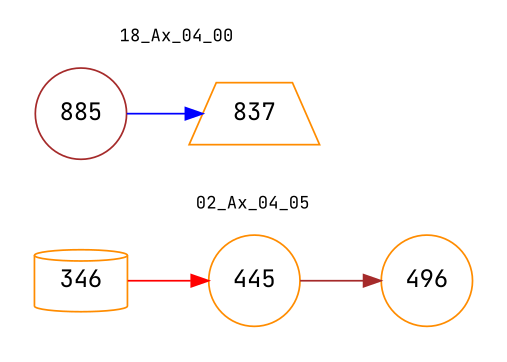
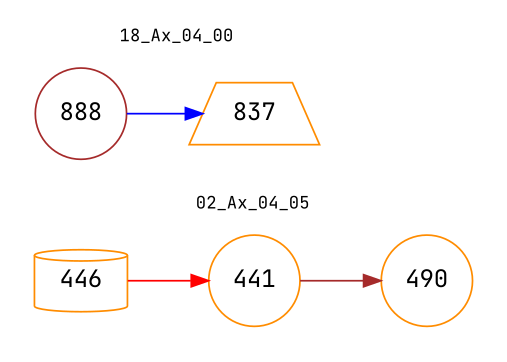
(81, 114) -> (81, 114)
(81, 281) -> (81, 281)
(254, 281) -> (254, 281)
(427, 281) -> (427, 281)
